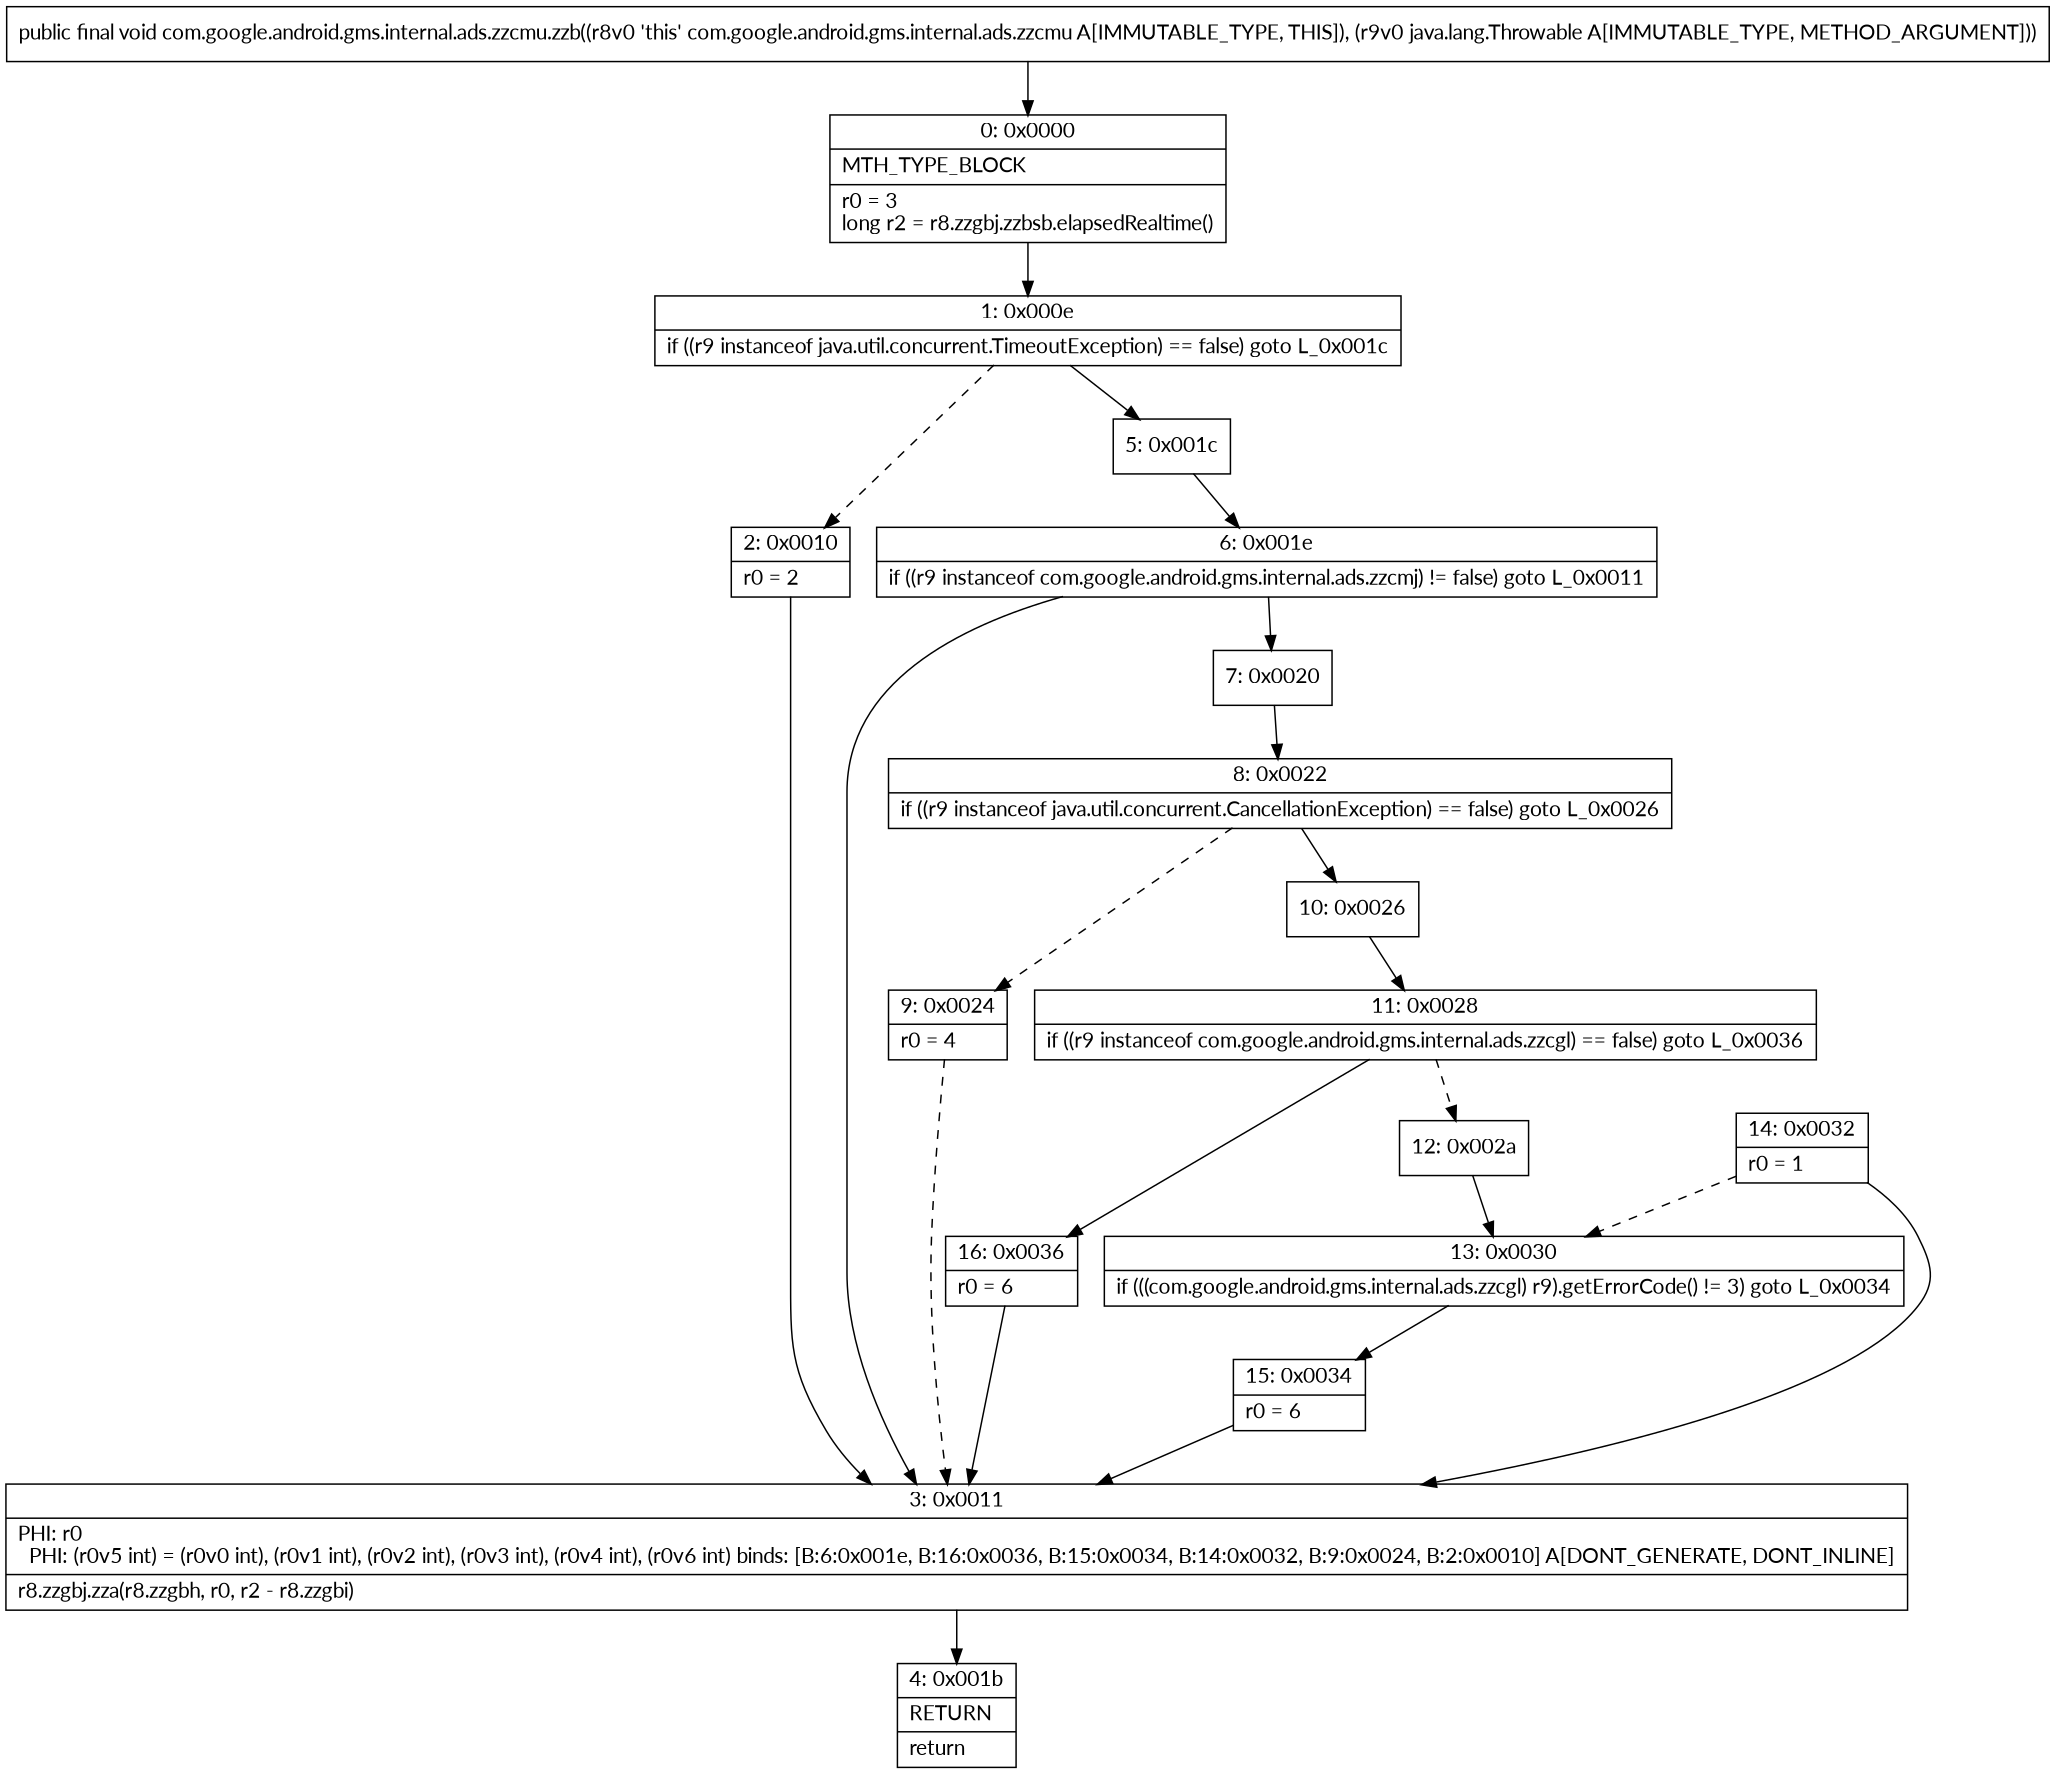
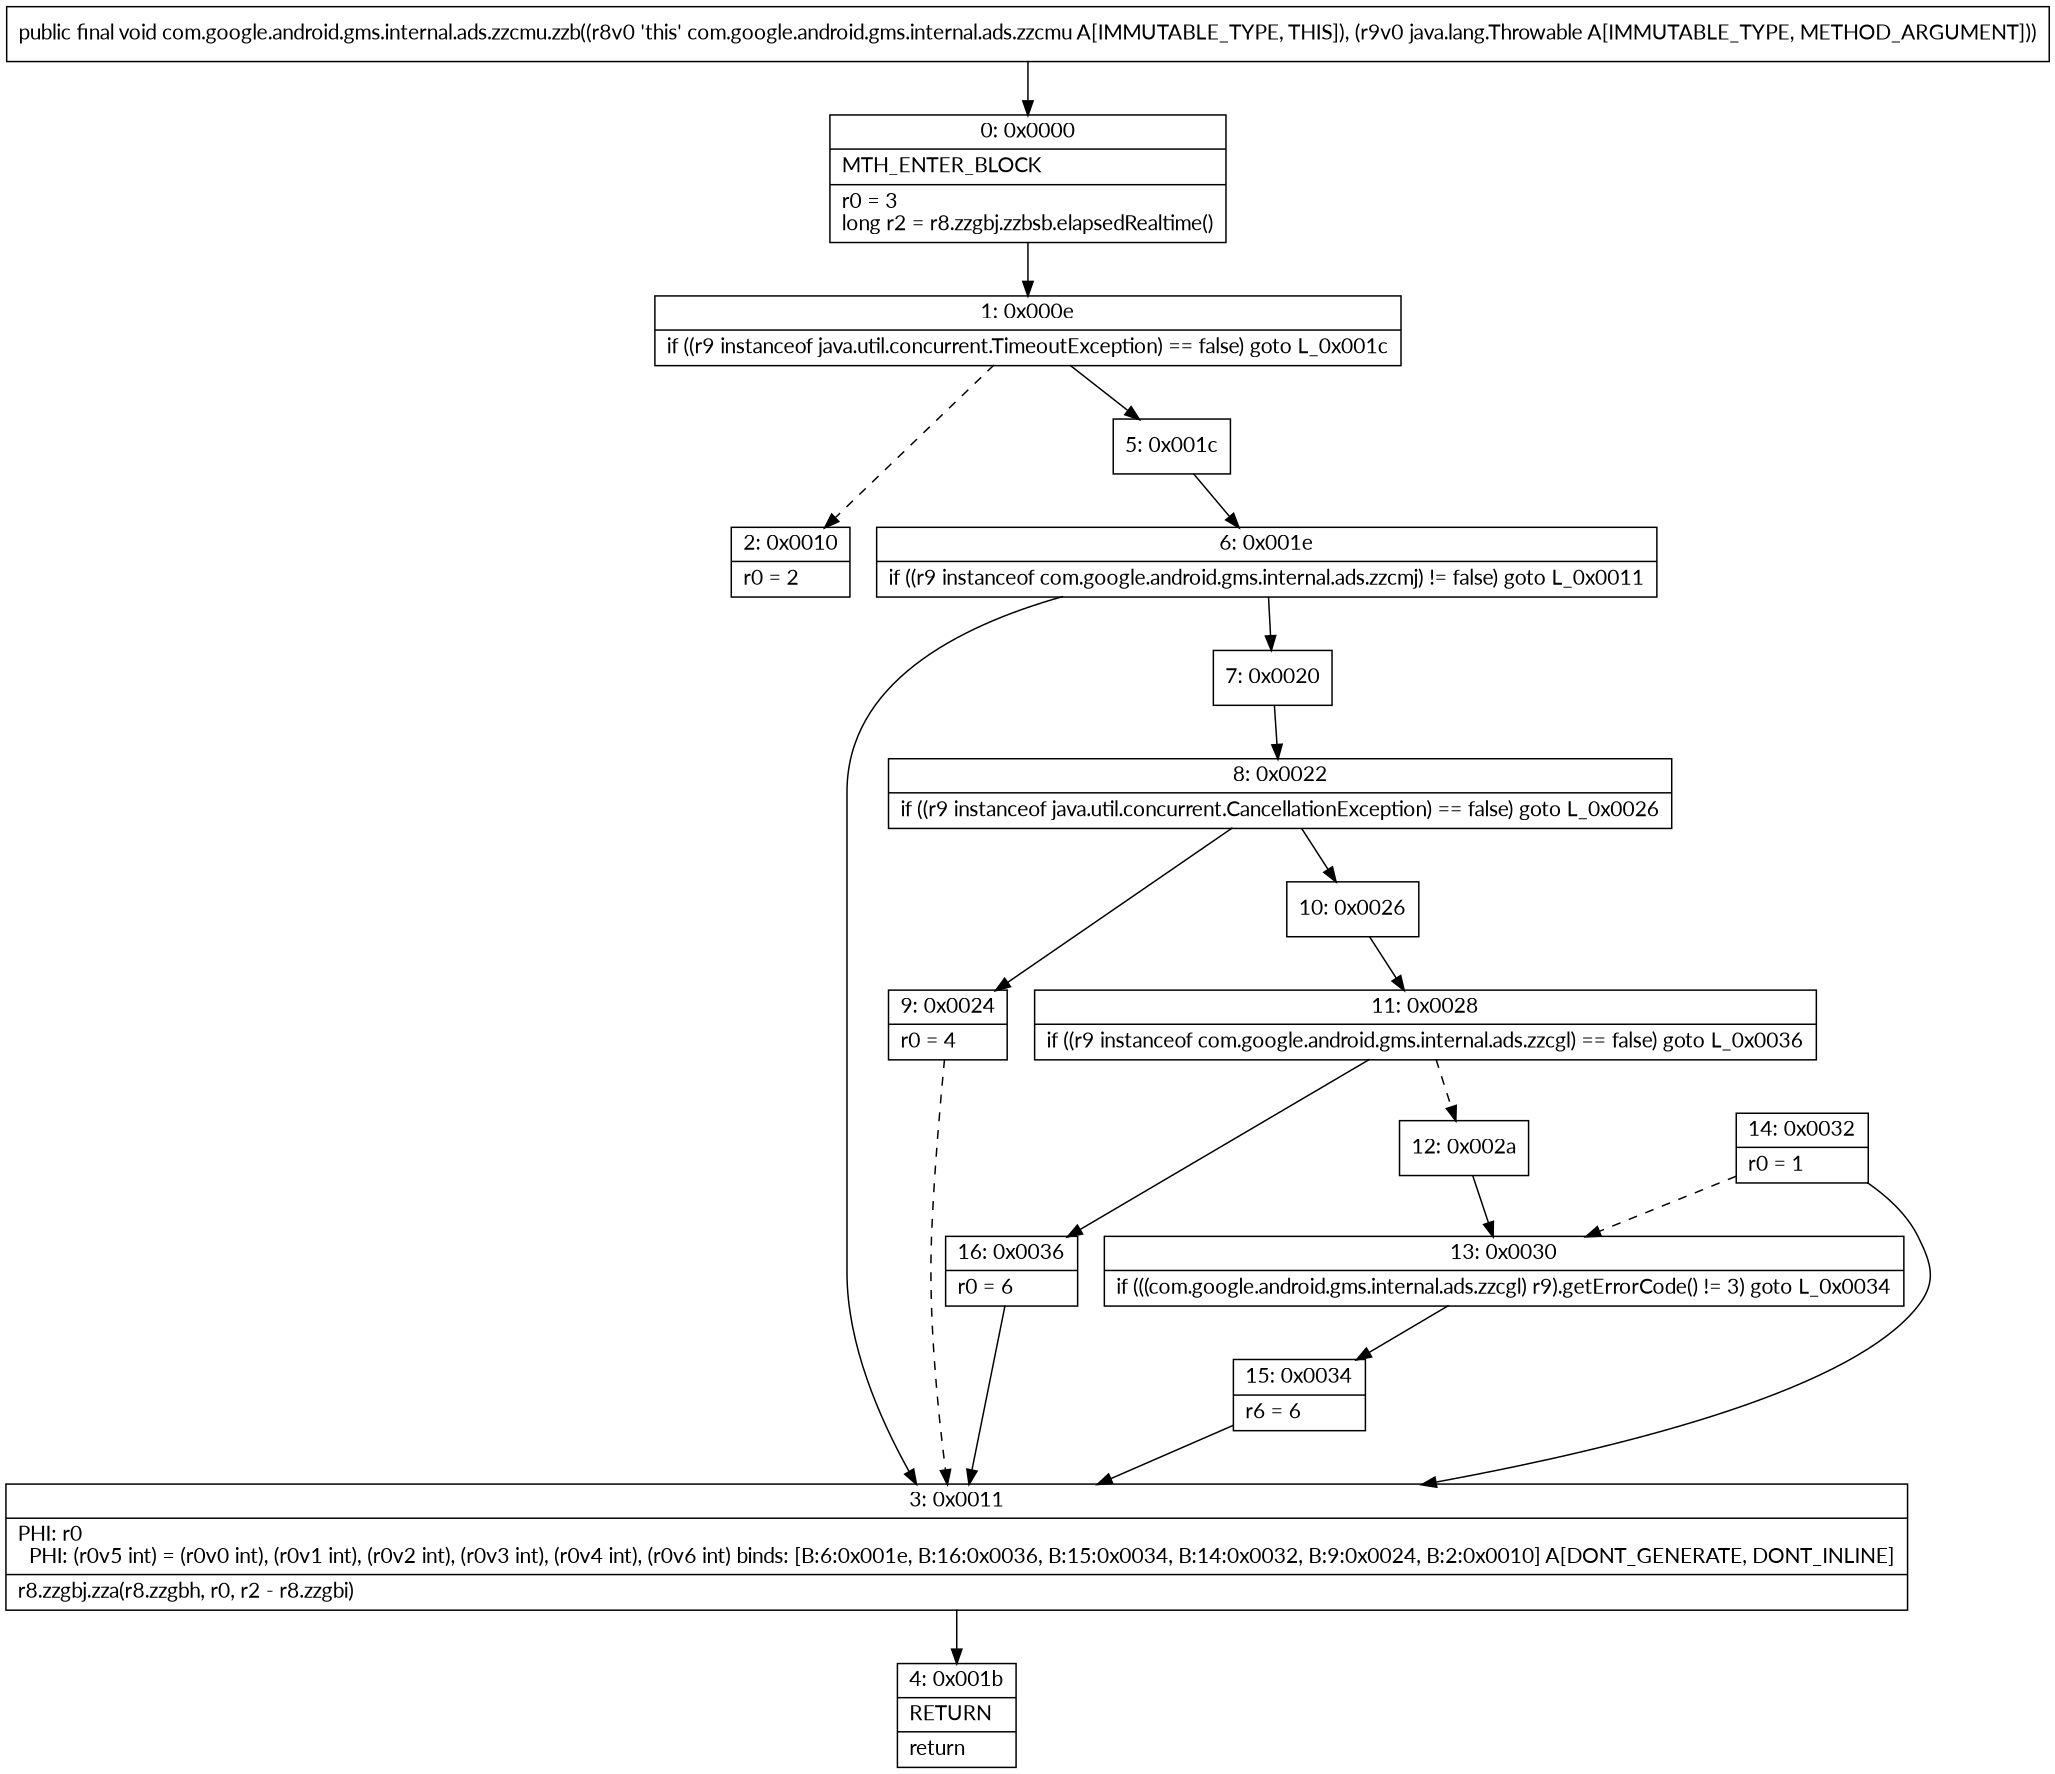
(934, 166) -> (942, 166)
(1120, 905) -> (1120, 905)
(791, 1045) -> none
(1273, 1412) -> (1273, 1412)
